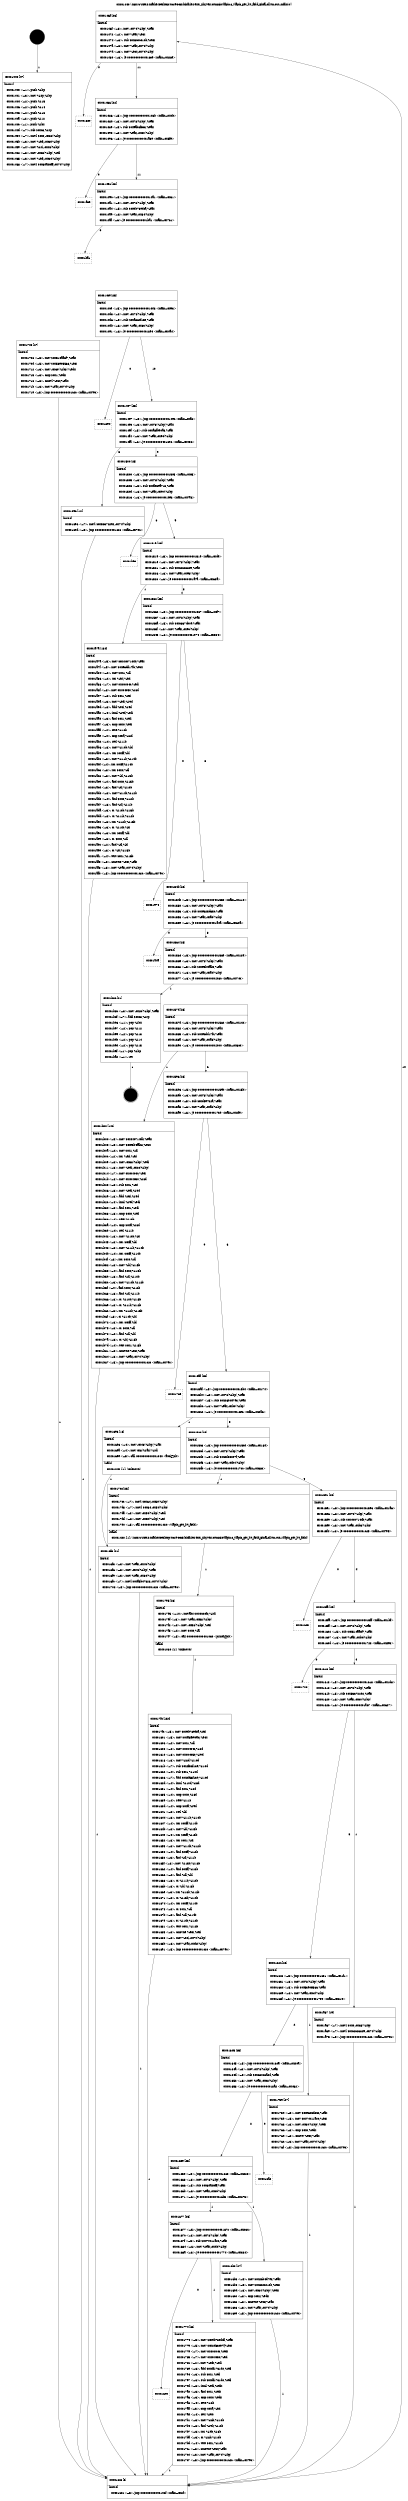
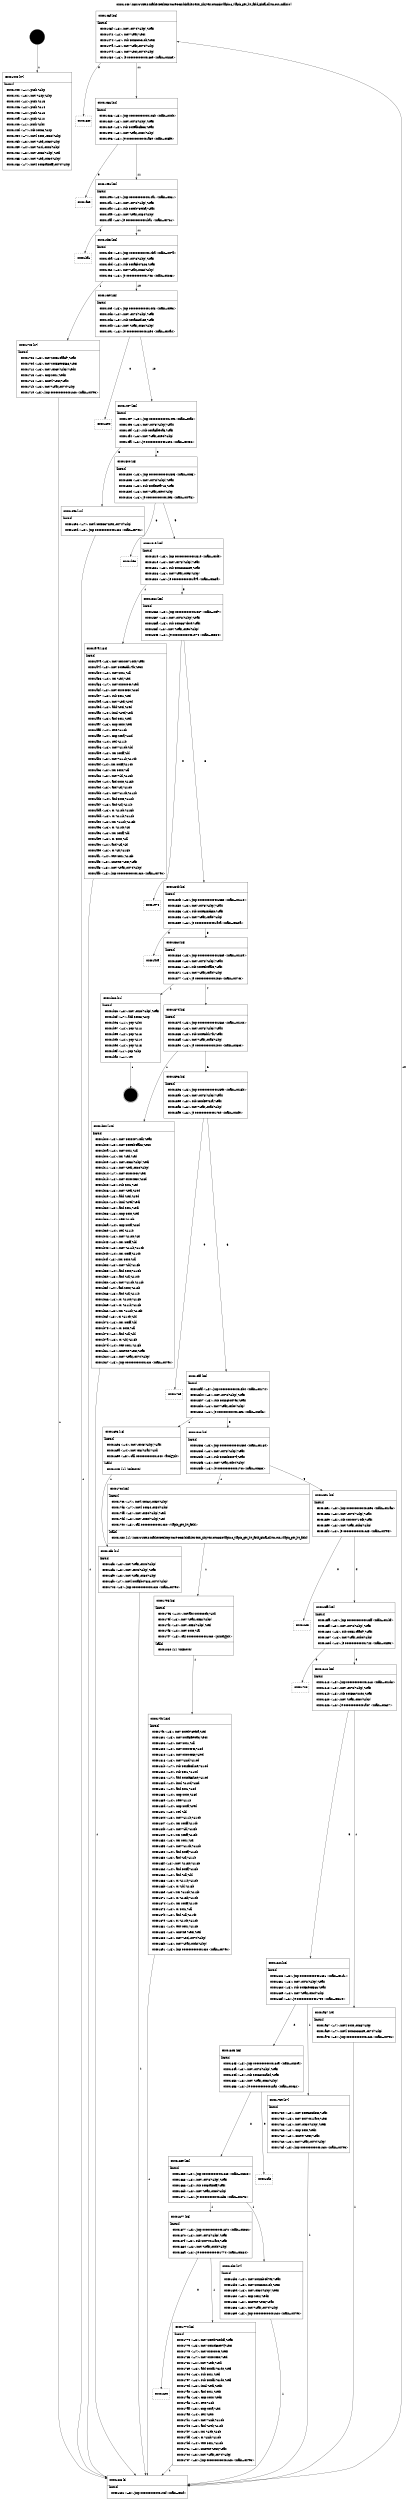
none -> (136, 258)
none -> (206, 993)
